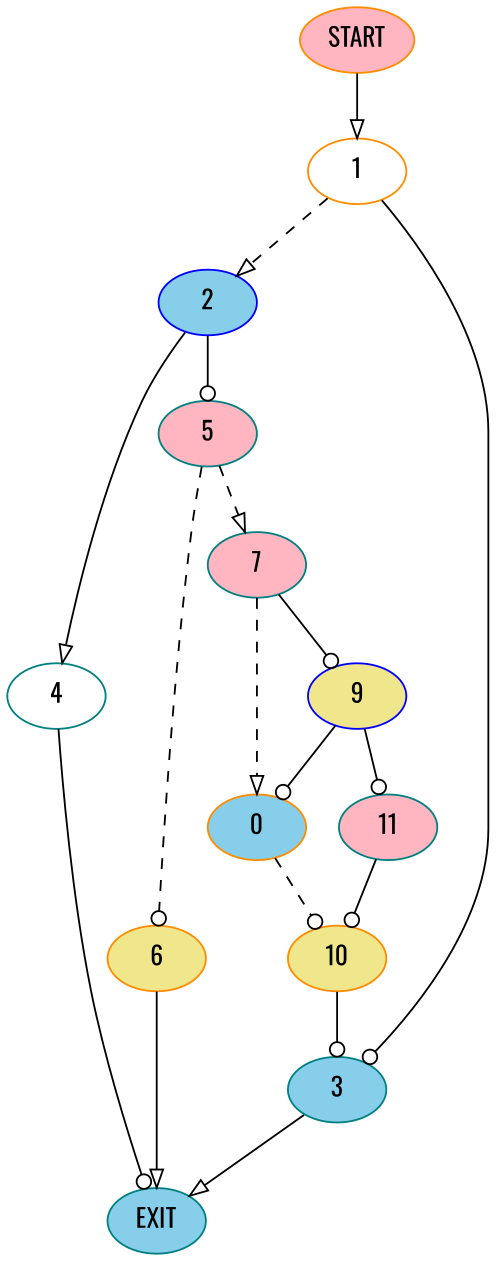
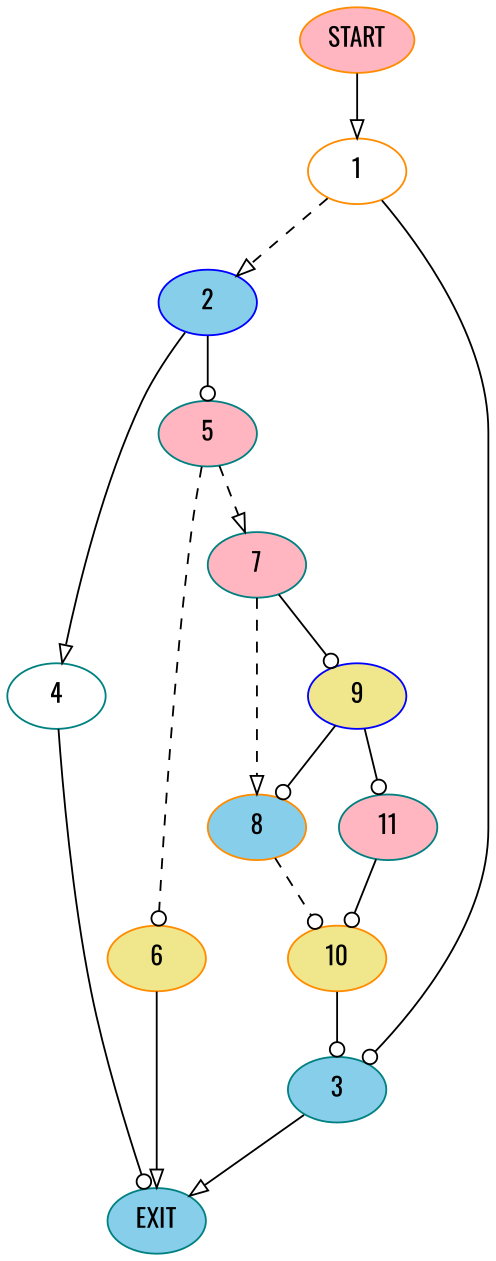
(257, 827) -> (257, 827)
